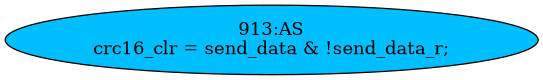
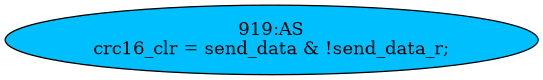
(272, 40) -> (272, 40)
